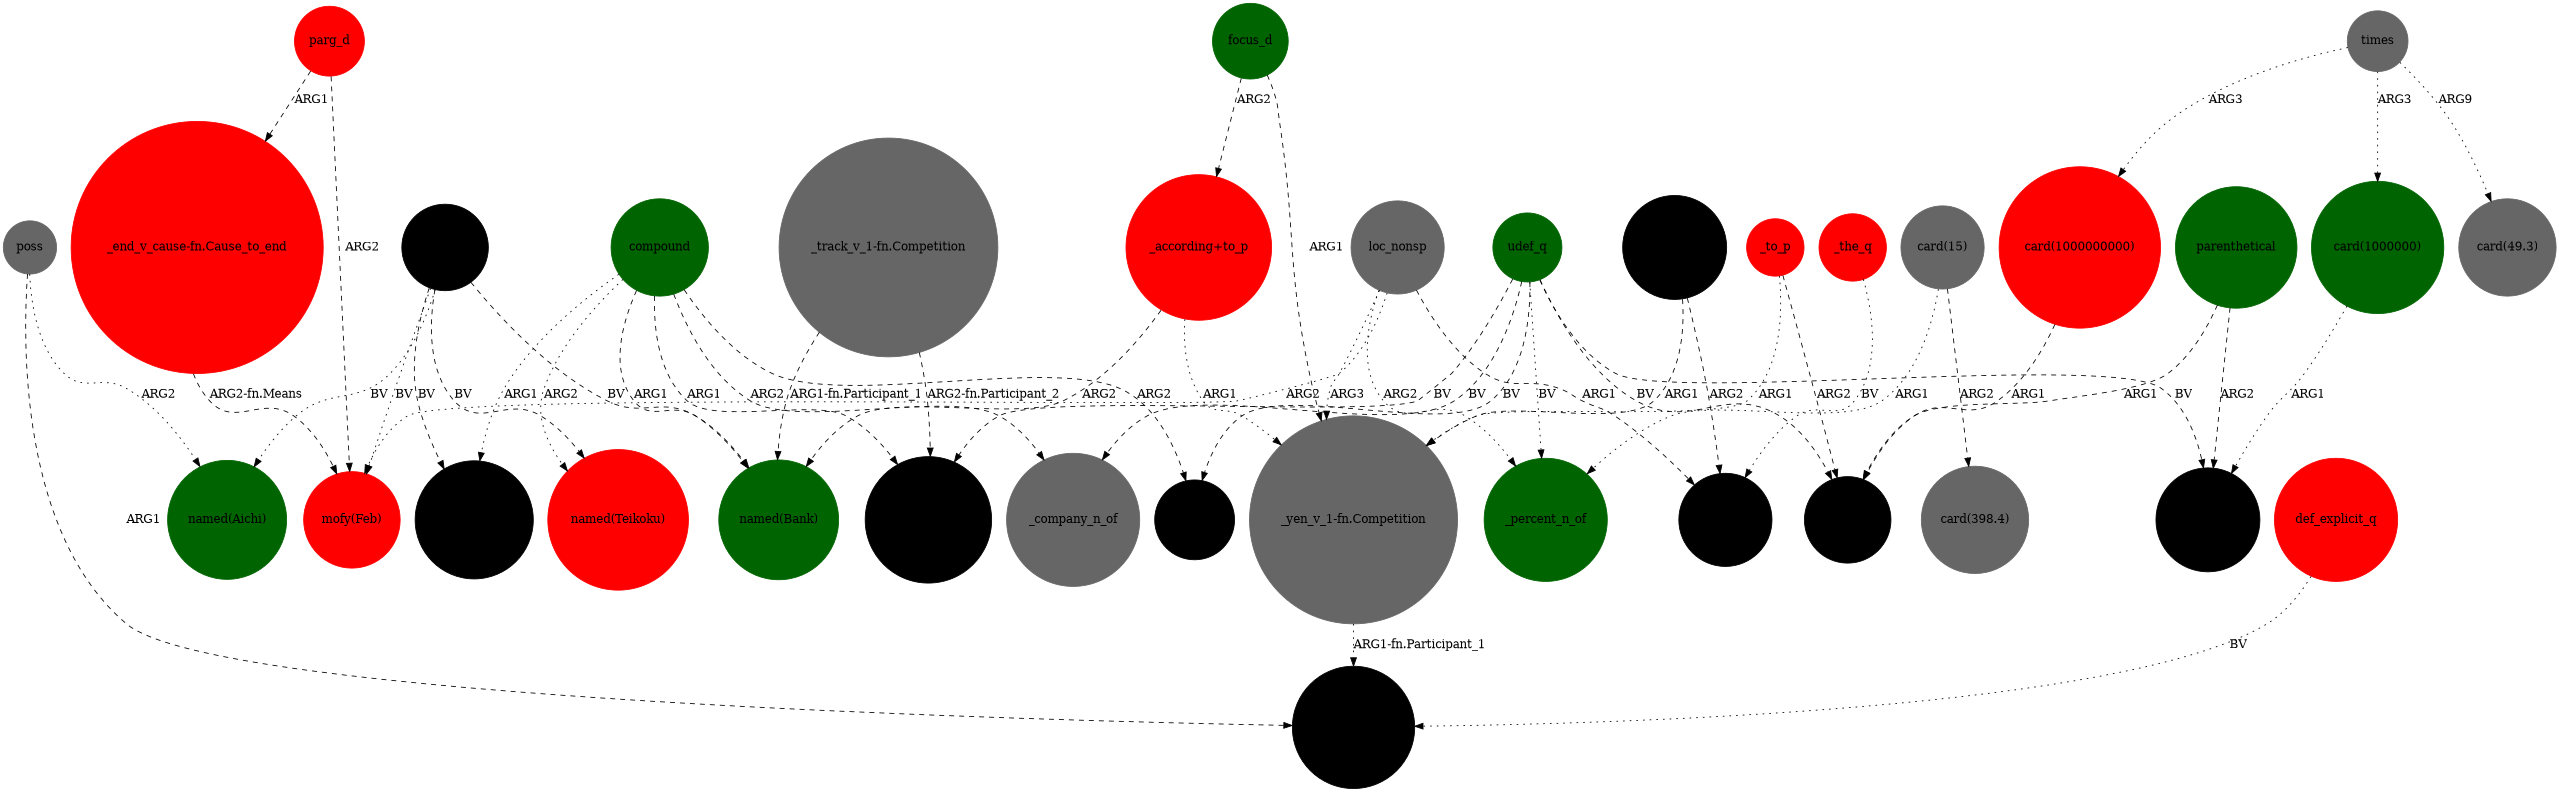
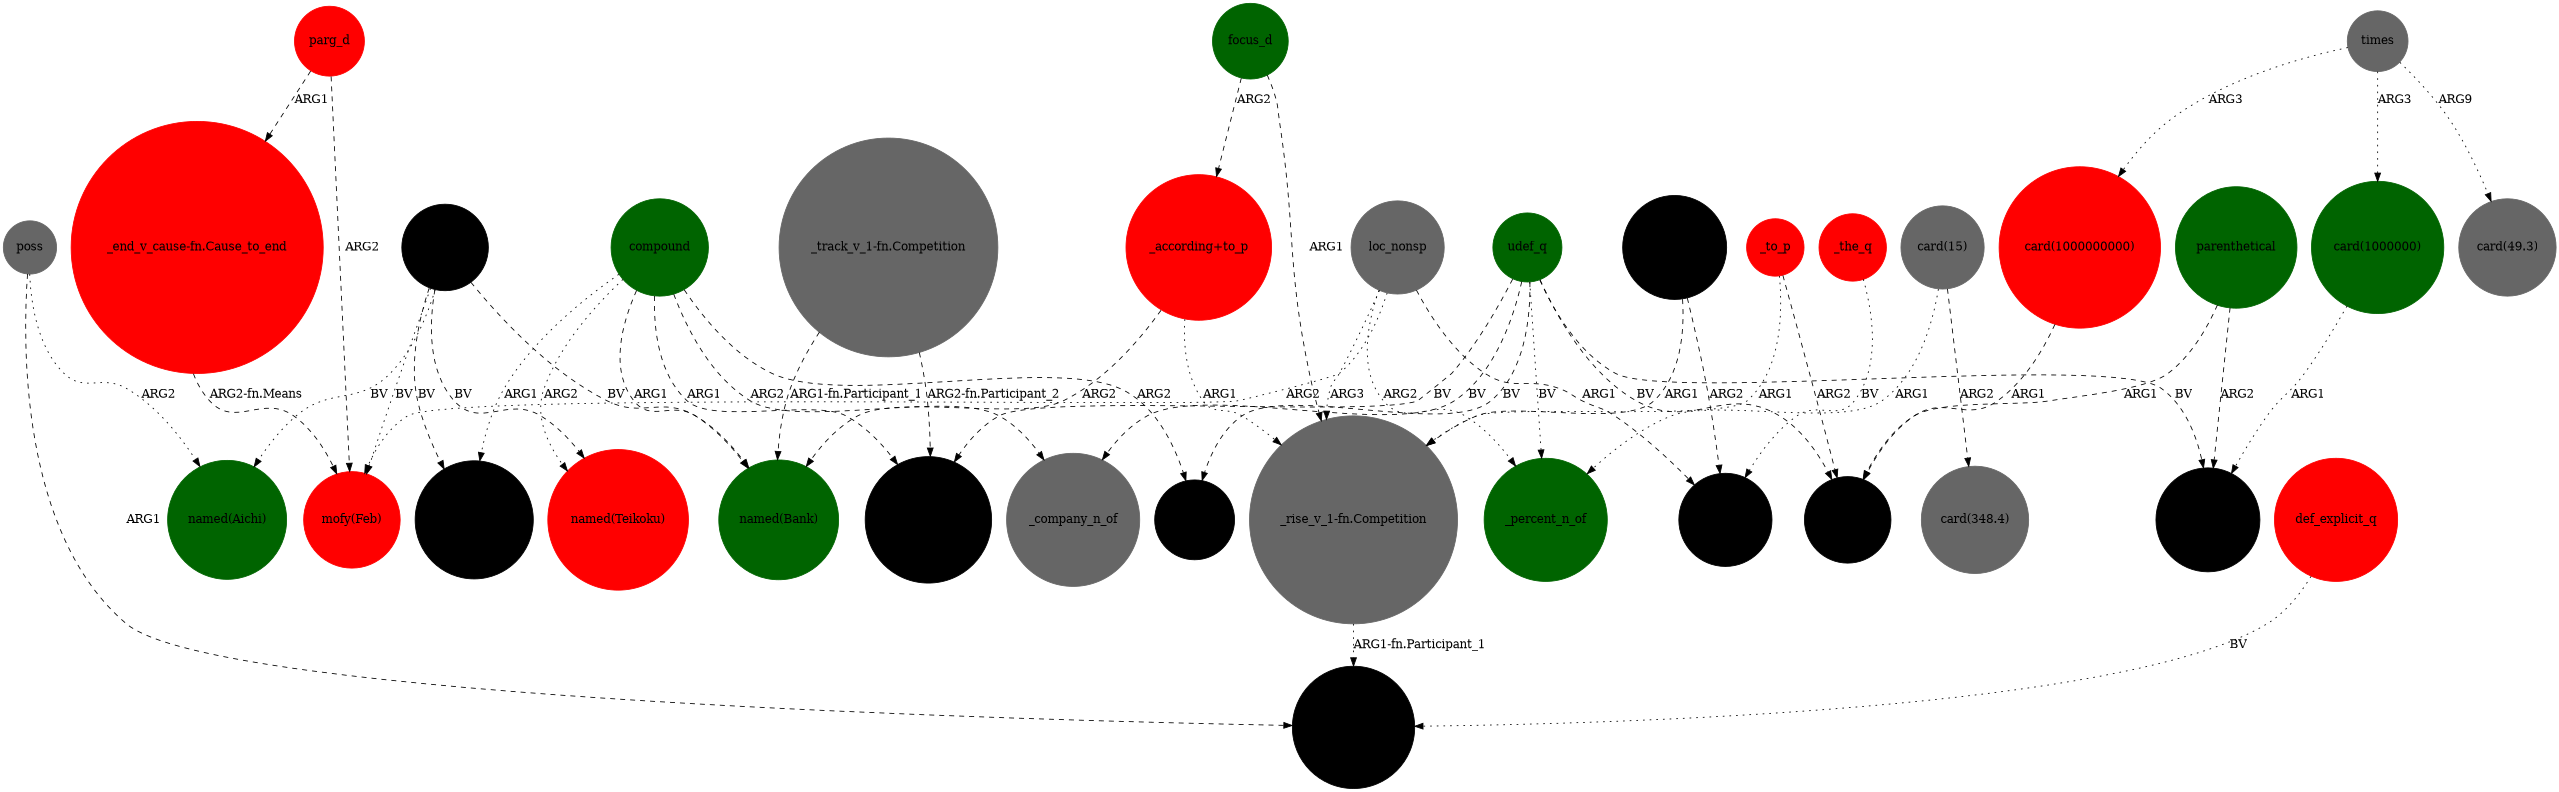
(1354, 520) -> (1354, 520)
(1975, 520) -> (1975, 520)
